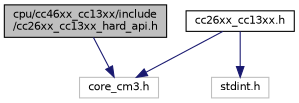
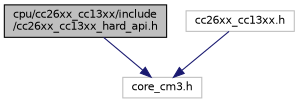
(85, 21) -> (85, 21)
(240, 21) -> (240, 21)
(240, 88) -> none
